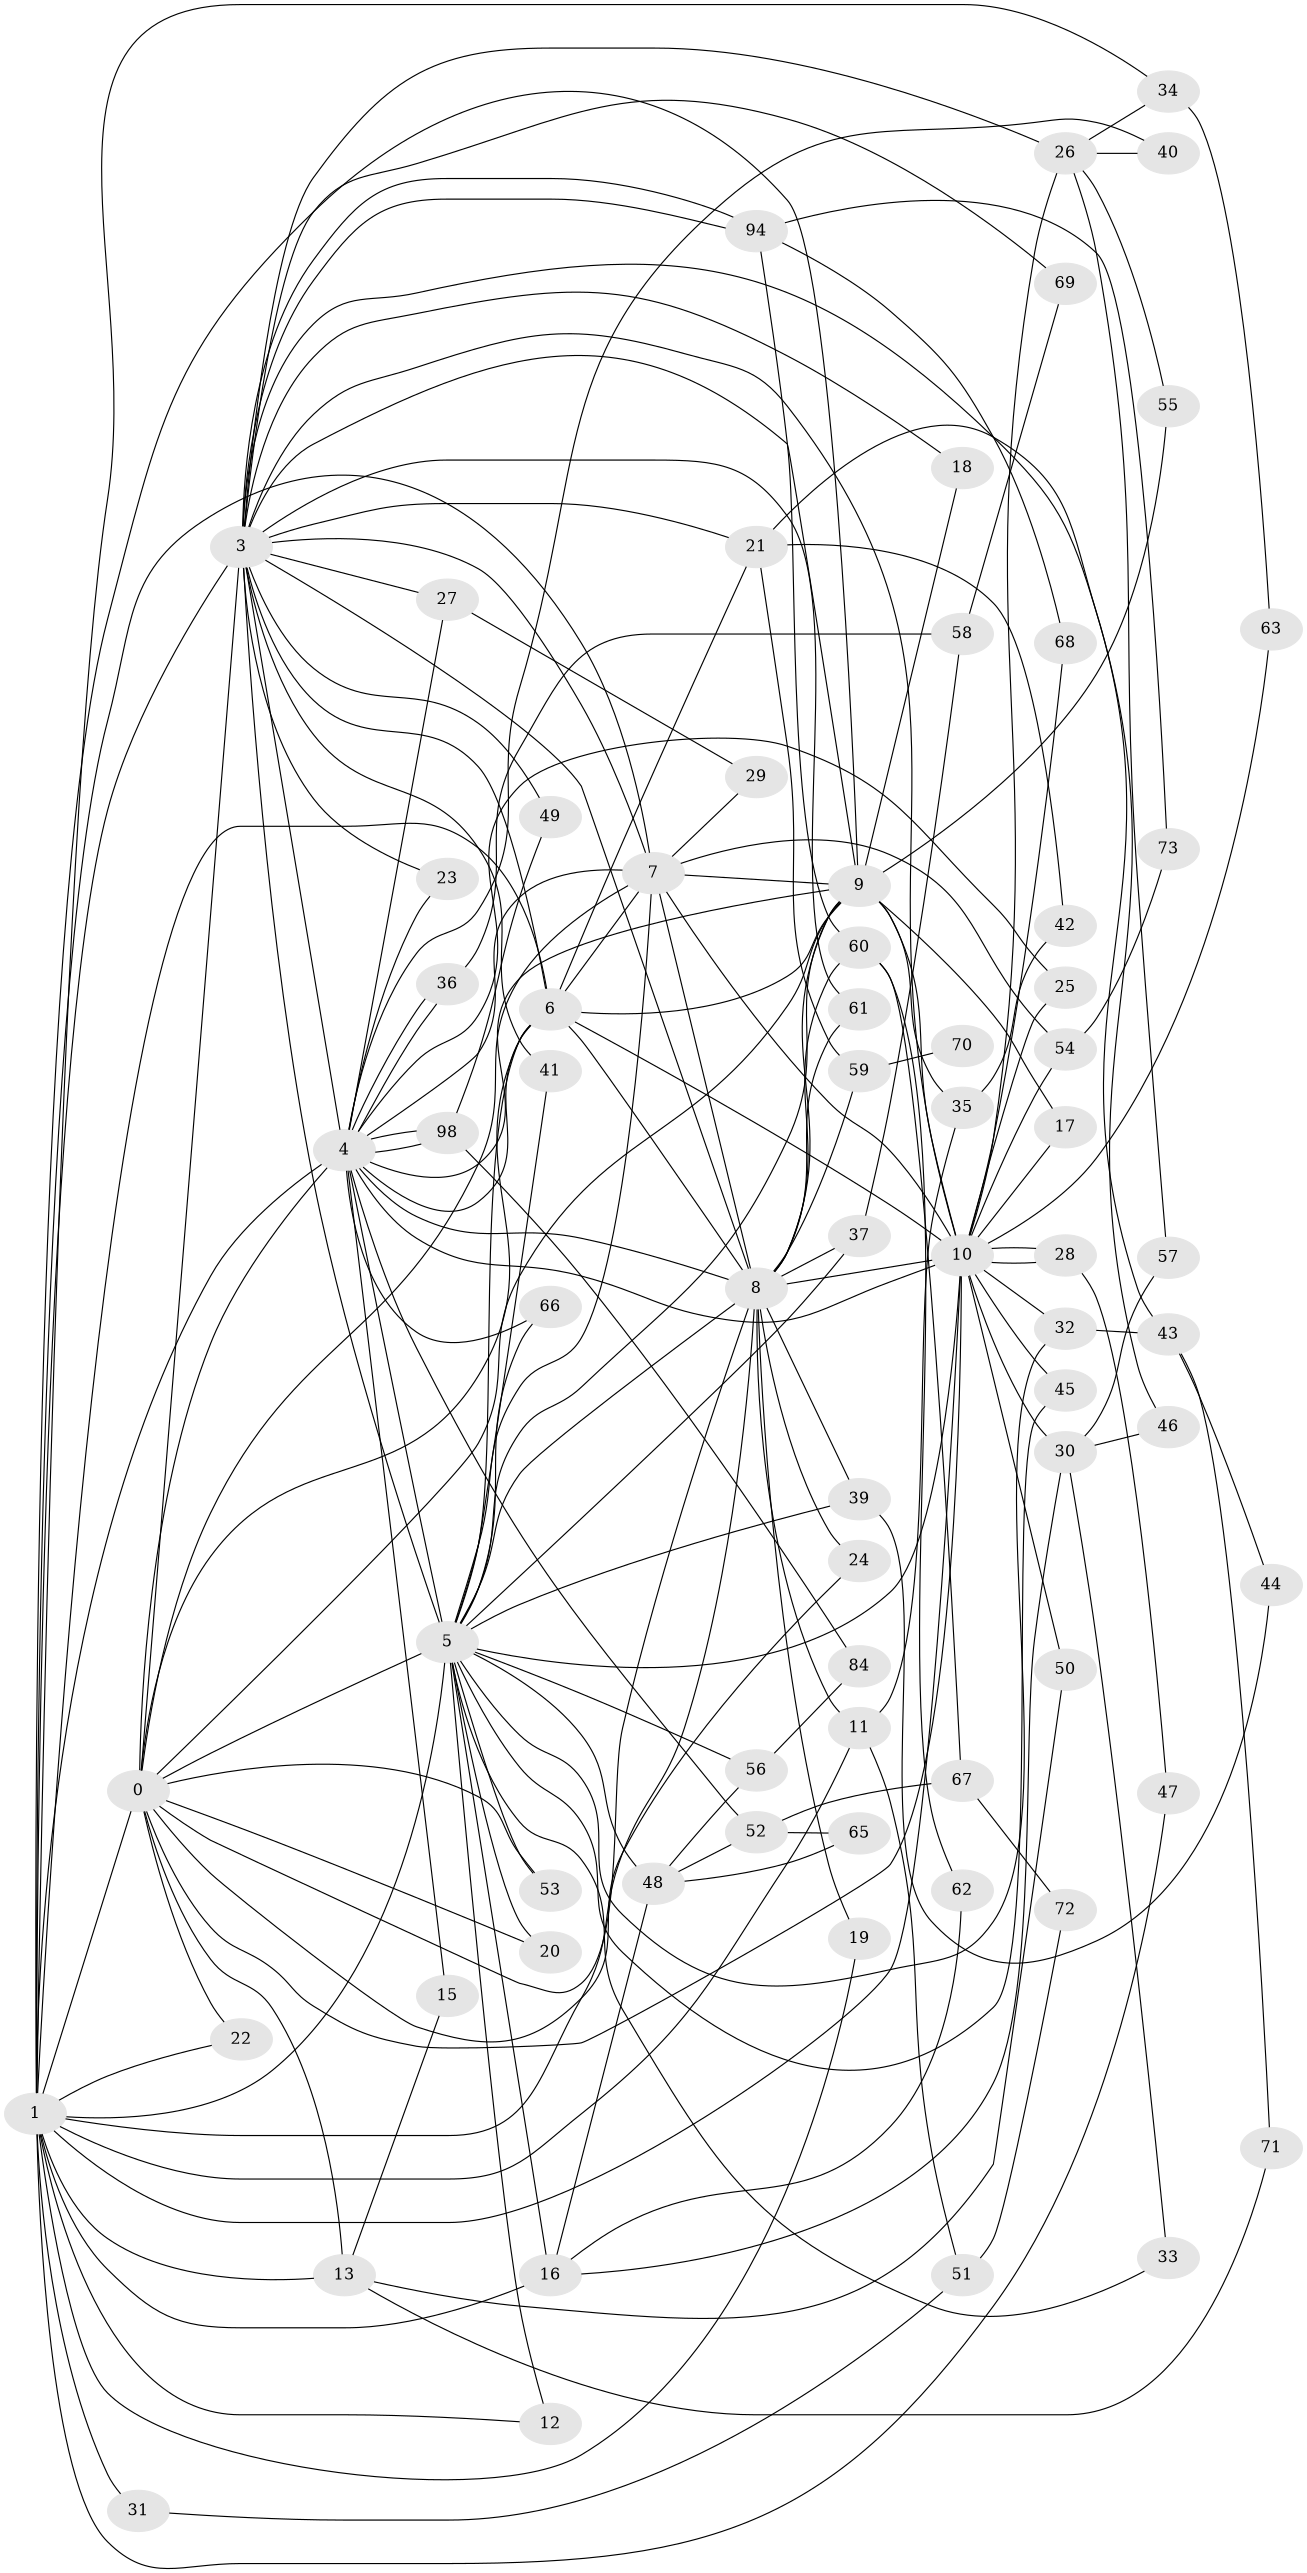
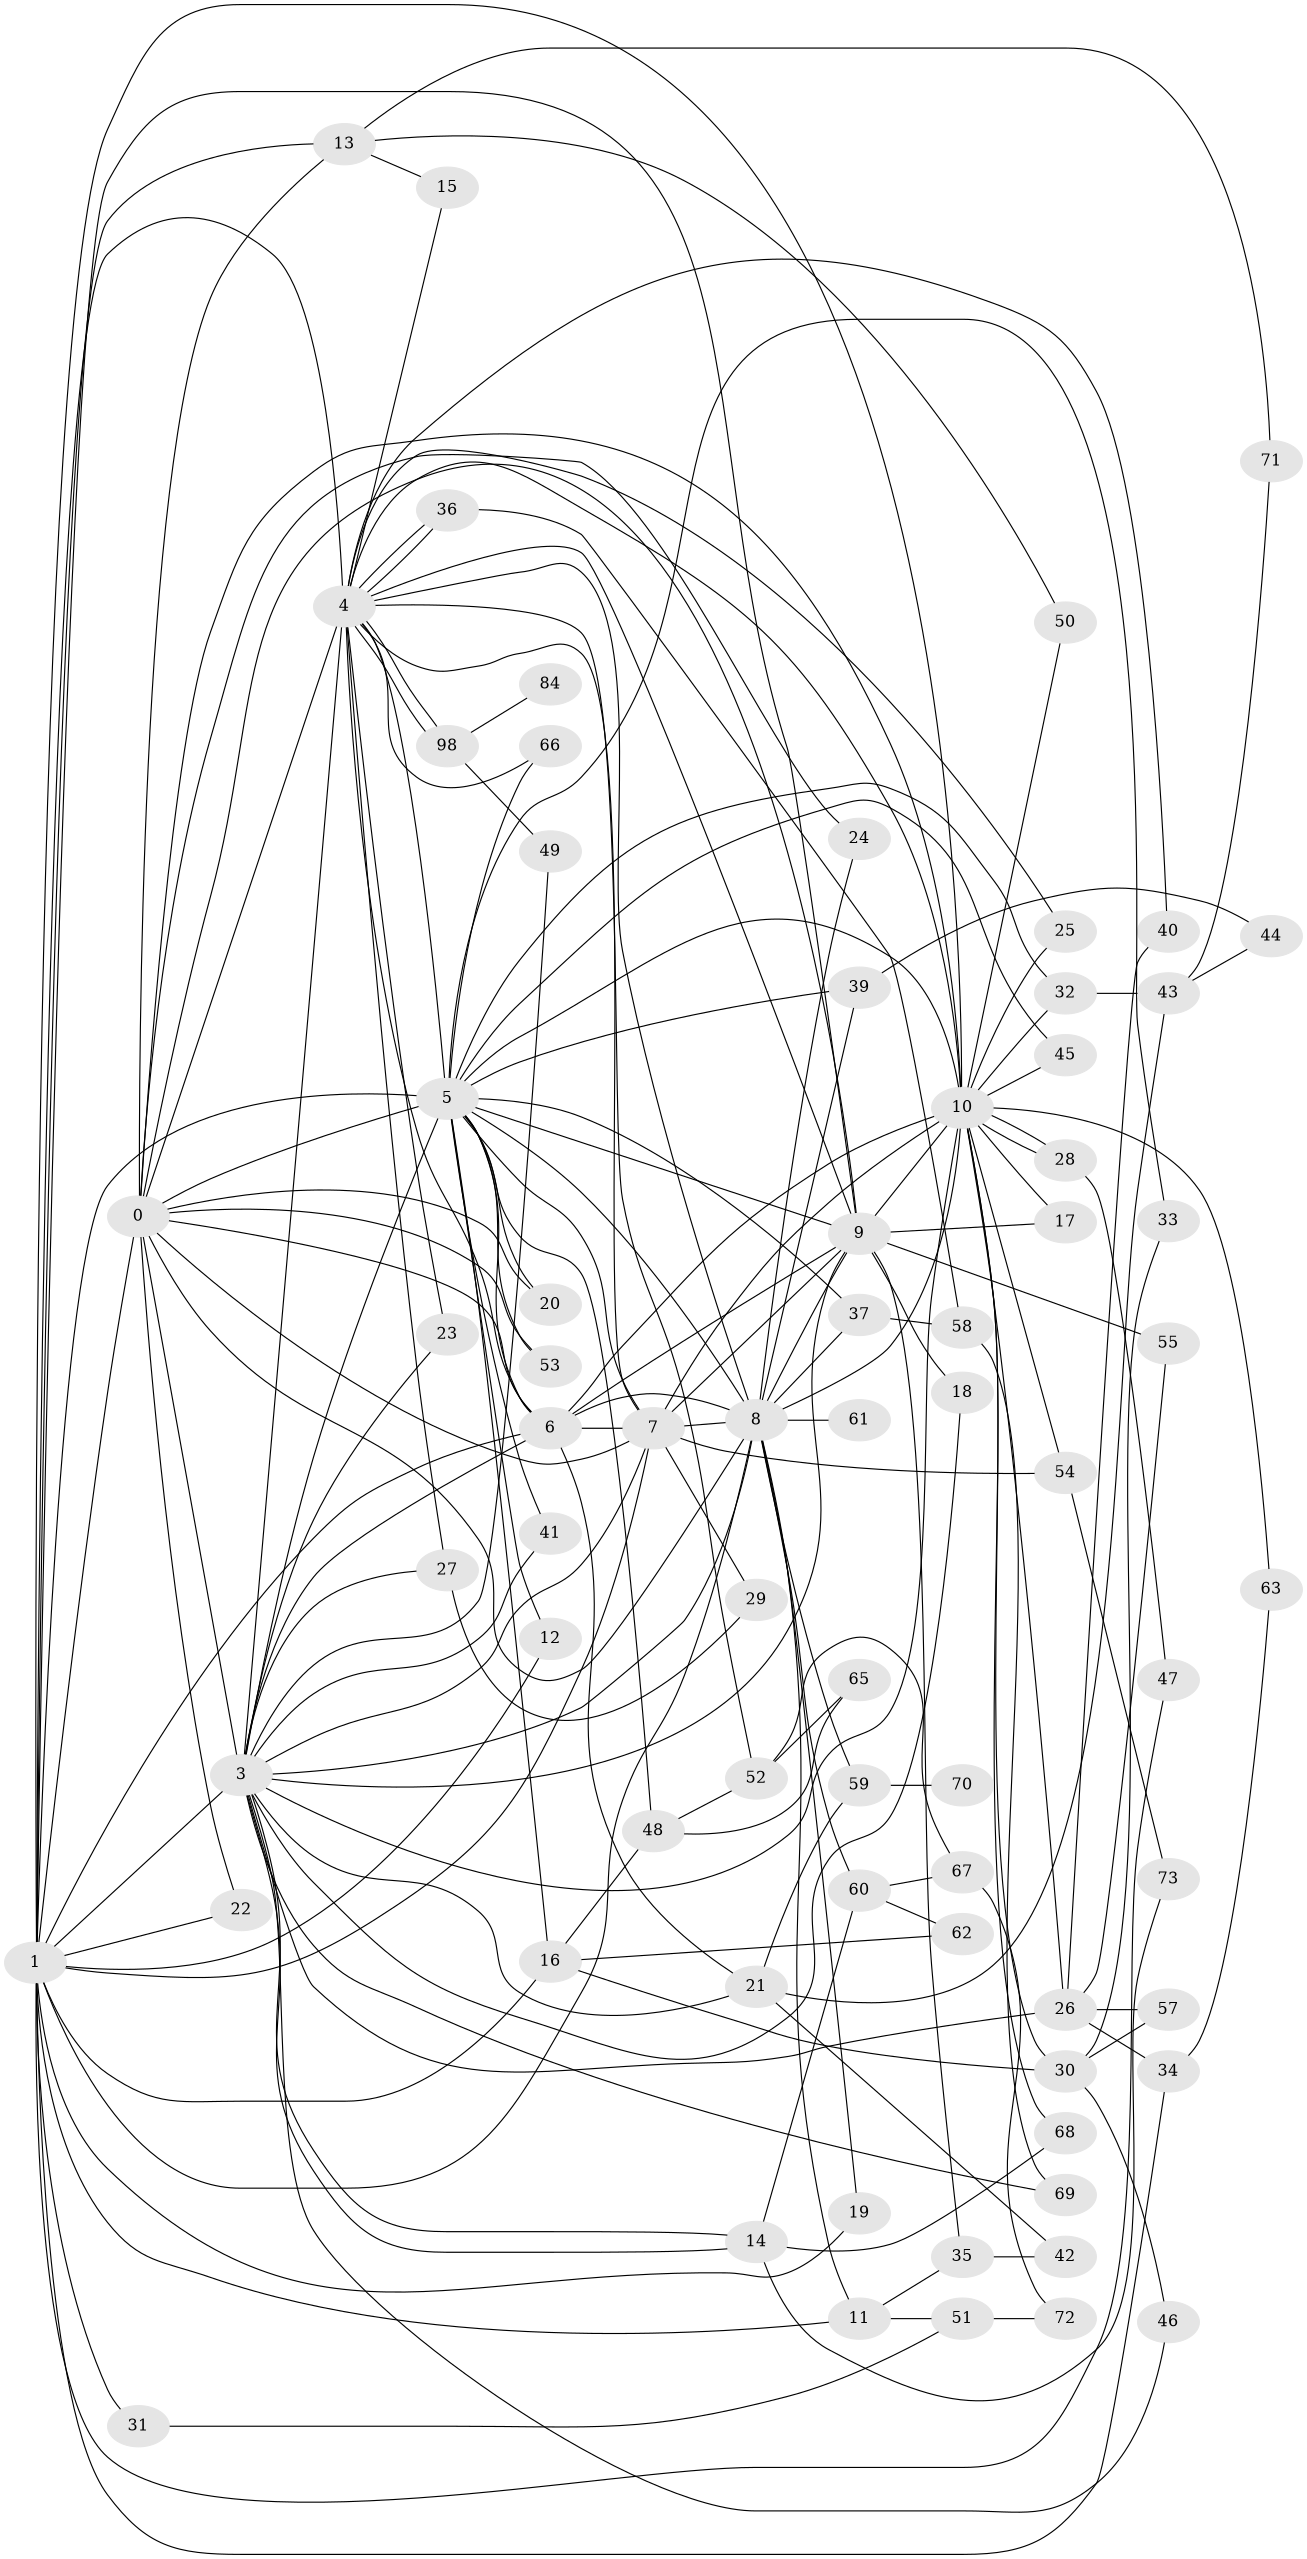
(756, 231) -> (756, 2242)
(763, 489) -> none
(756, 1770) -> none
